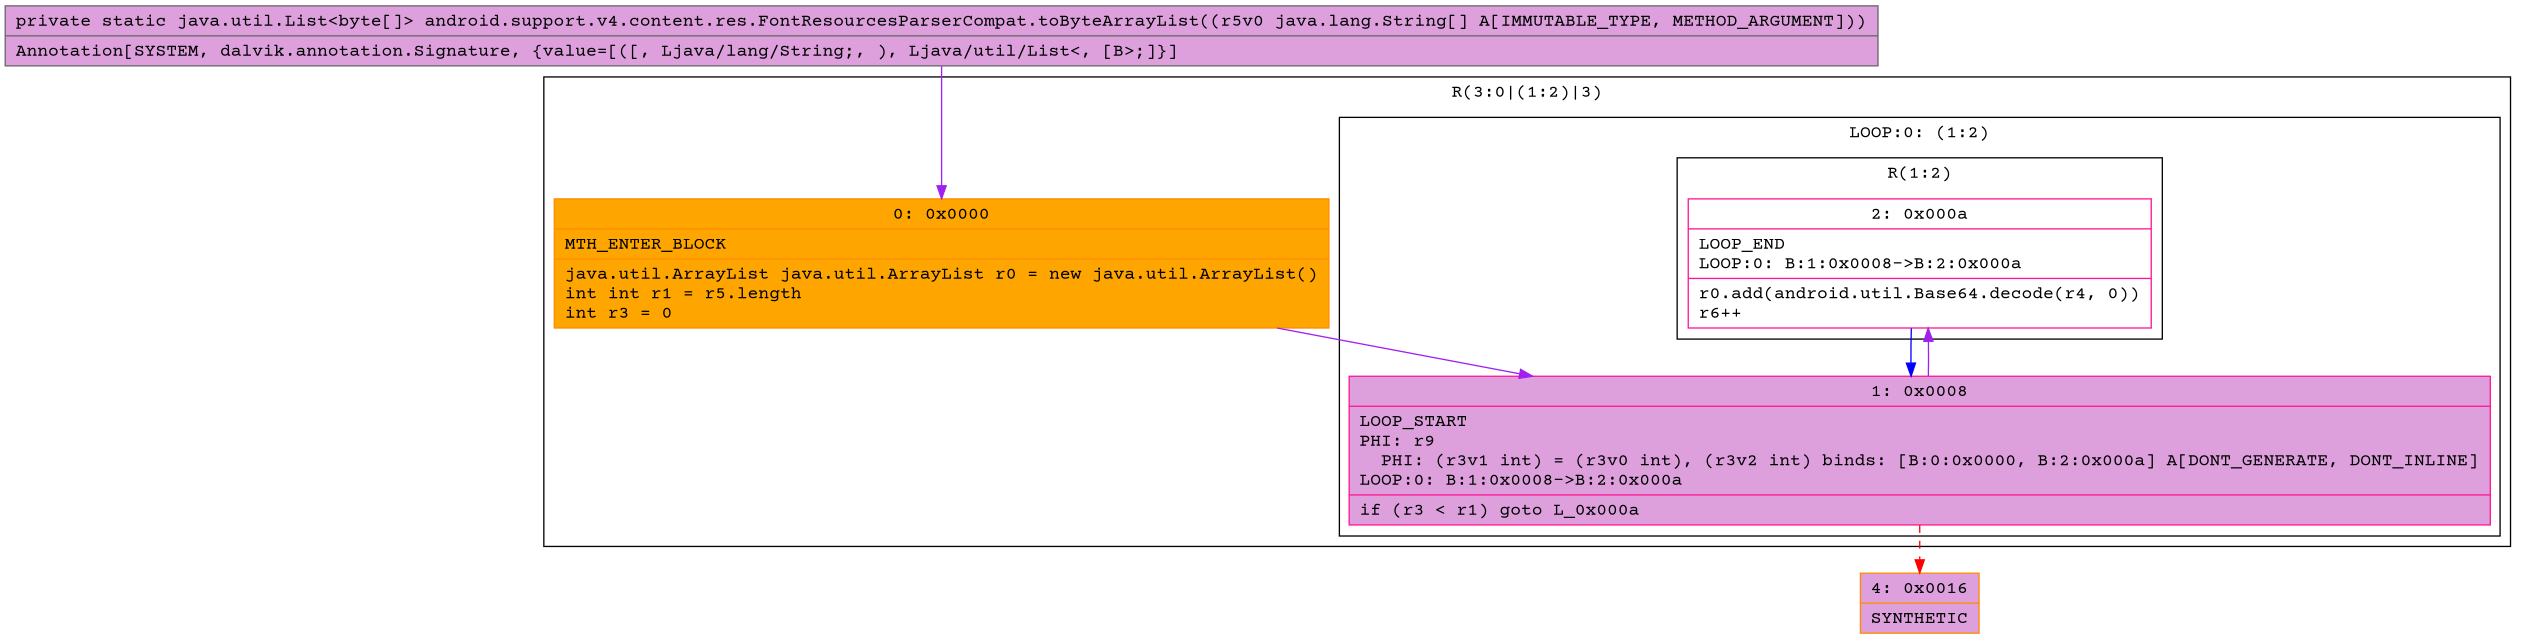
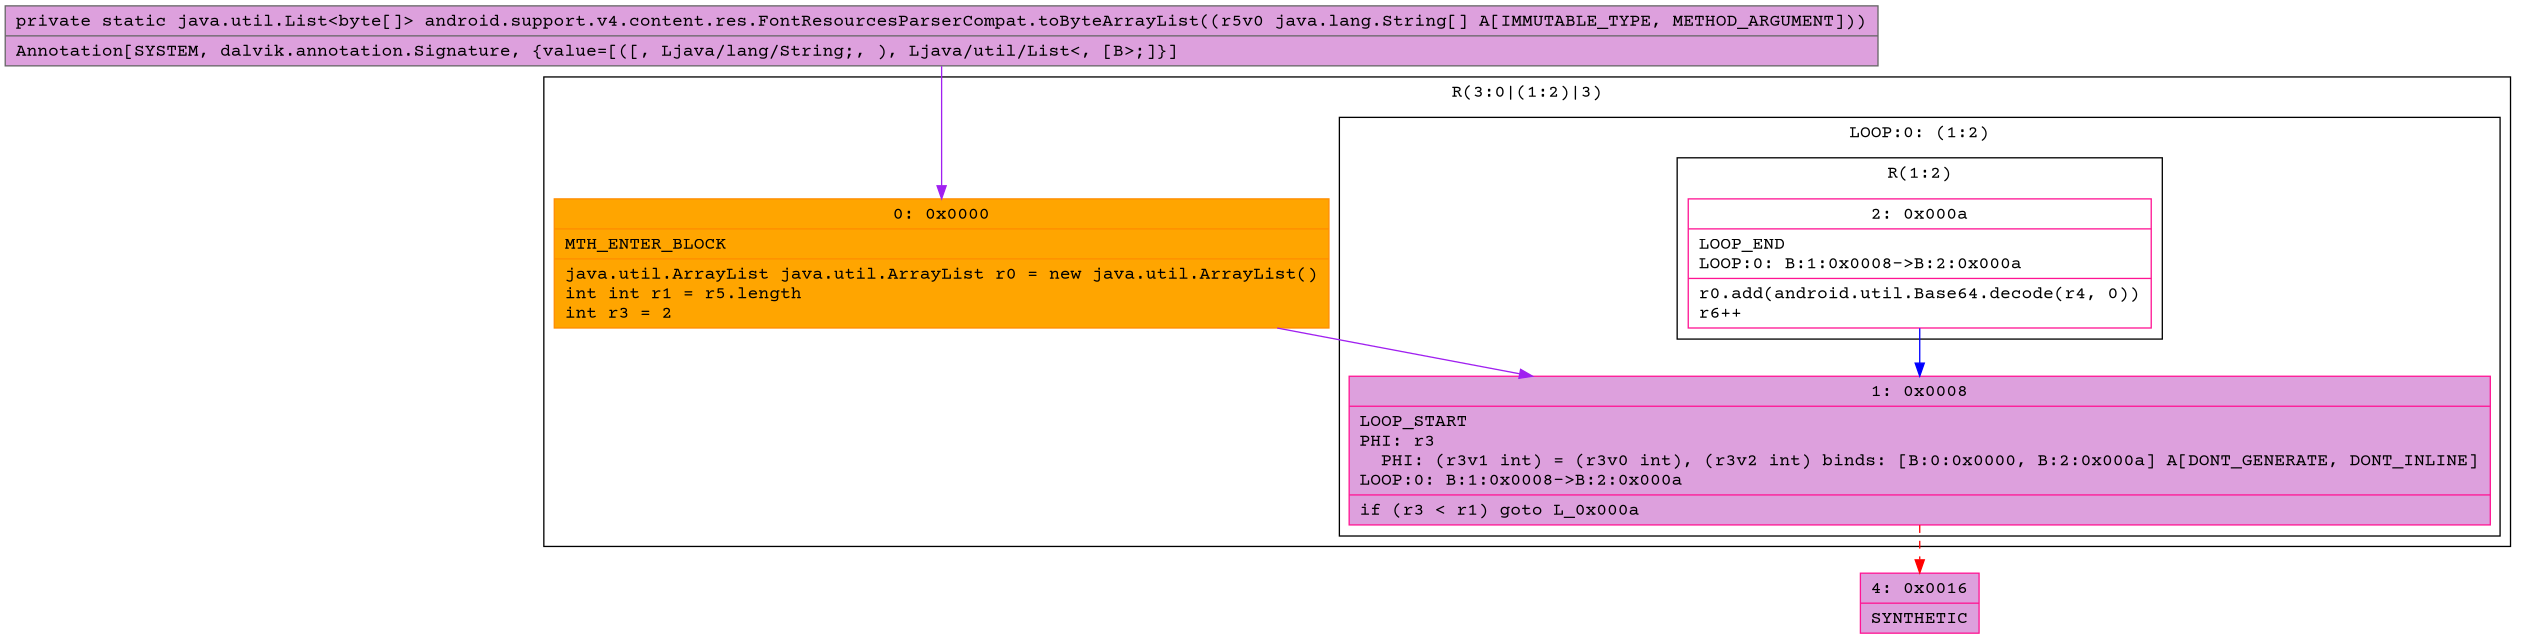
(619, 312) -> (619, 312)
(1929, 359) -> none
(1403, 440) -> (1403, 440)
(1920, 603) -> (1920, 603)
